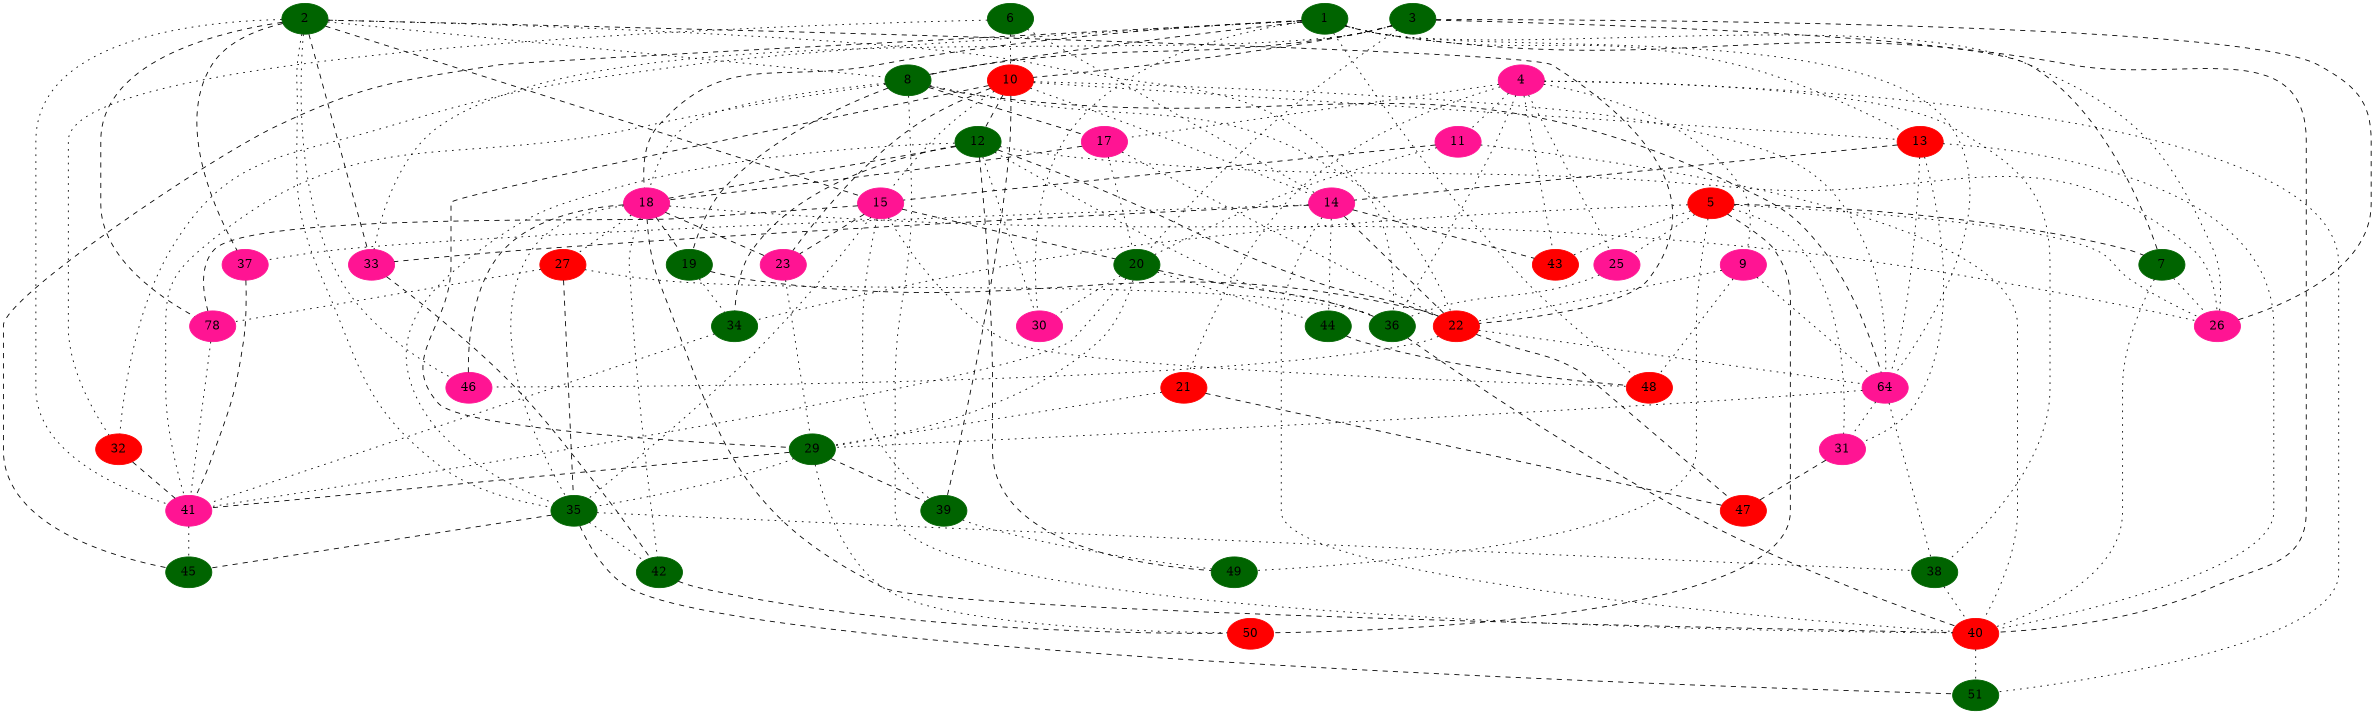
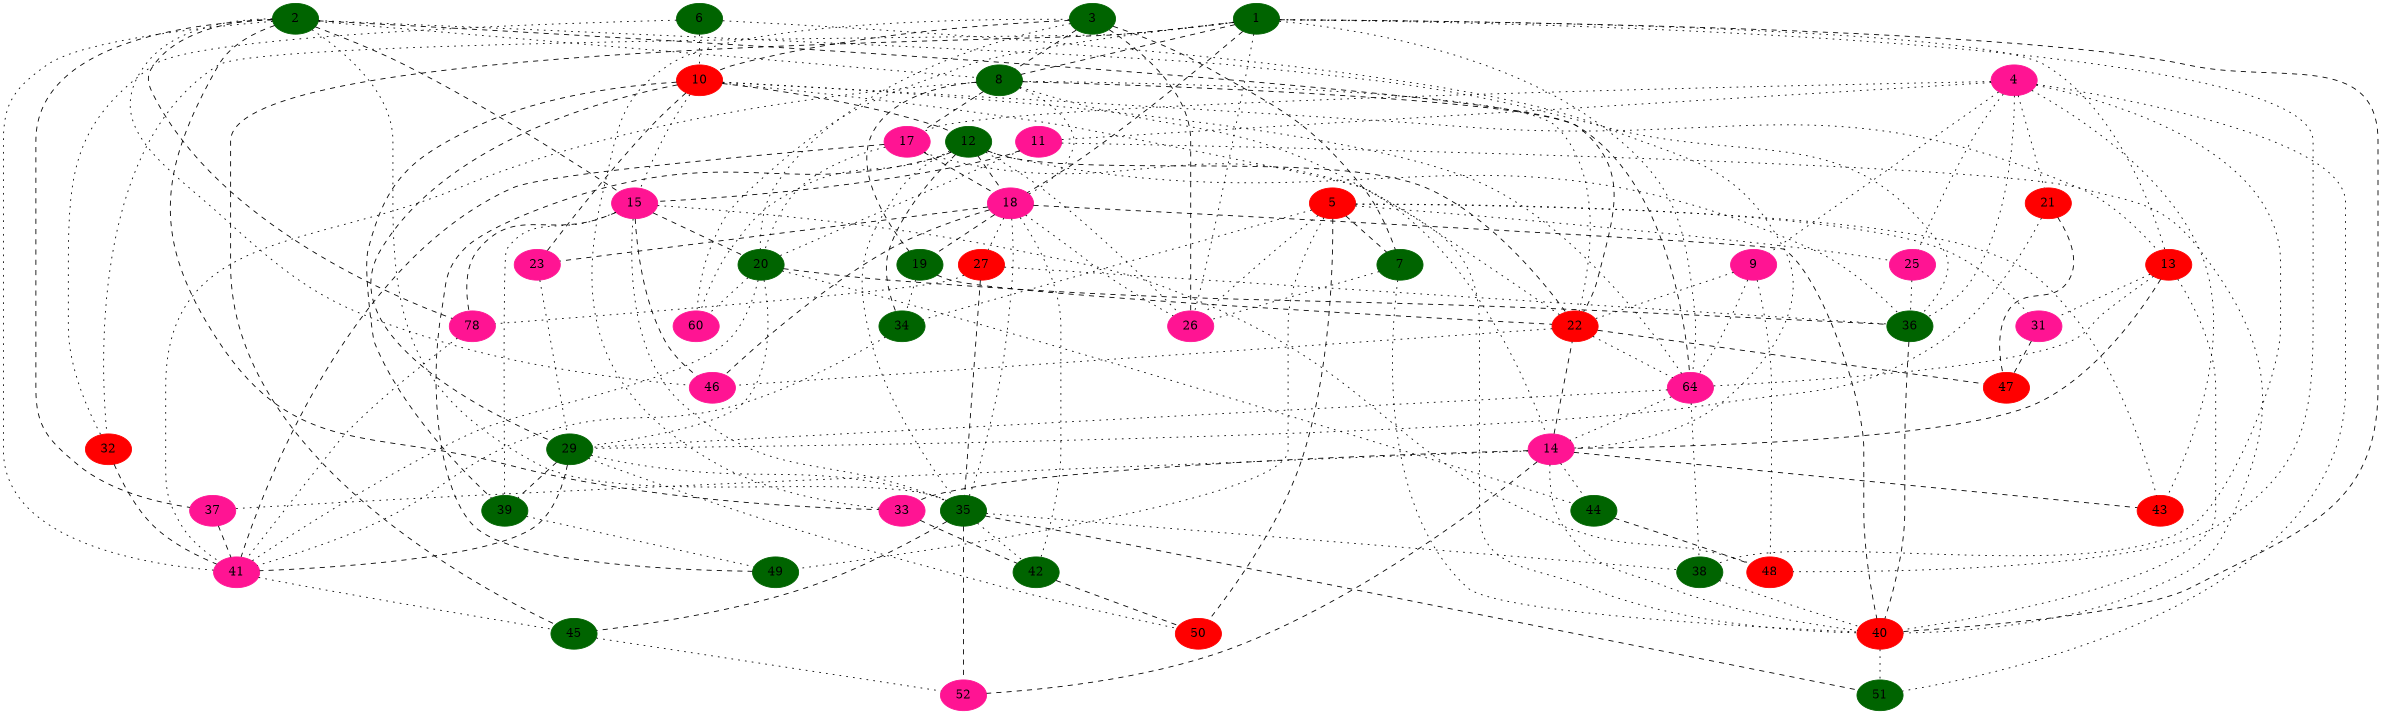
none -> (472, 212)
(829, 236) -> (650, 305)
(1040, 326) -> (696, 326)
(1864, 419) -> (1616, 421)
none -> (964, 695)
